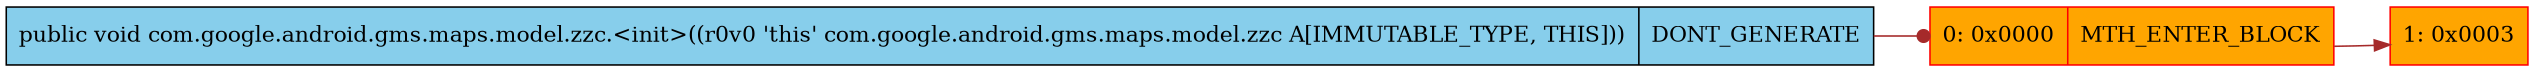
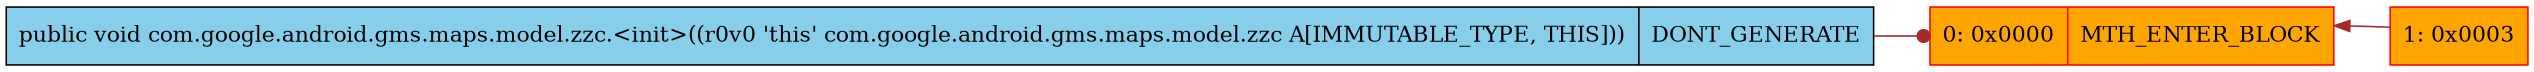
(2354, 46) -> (2370, 26)
